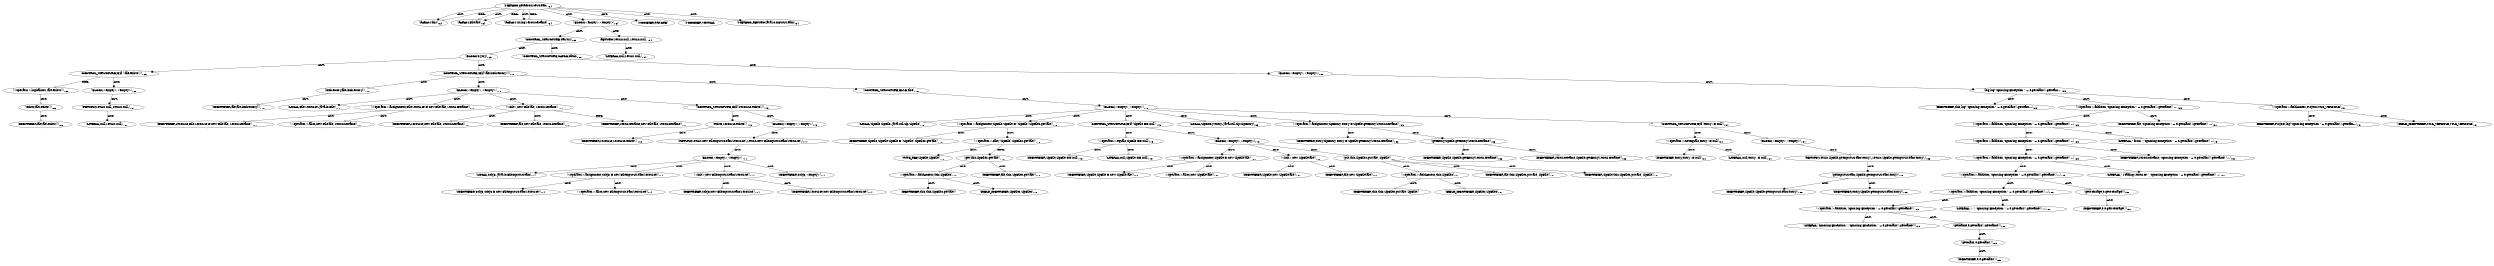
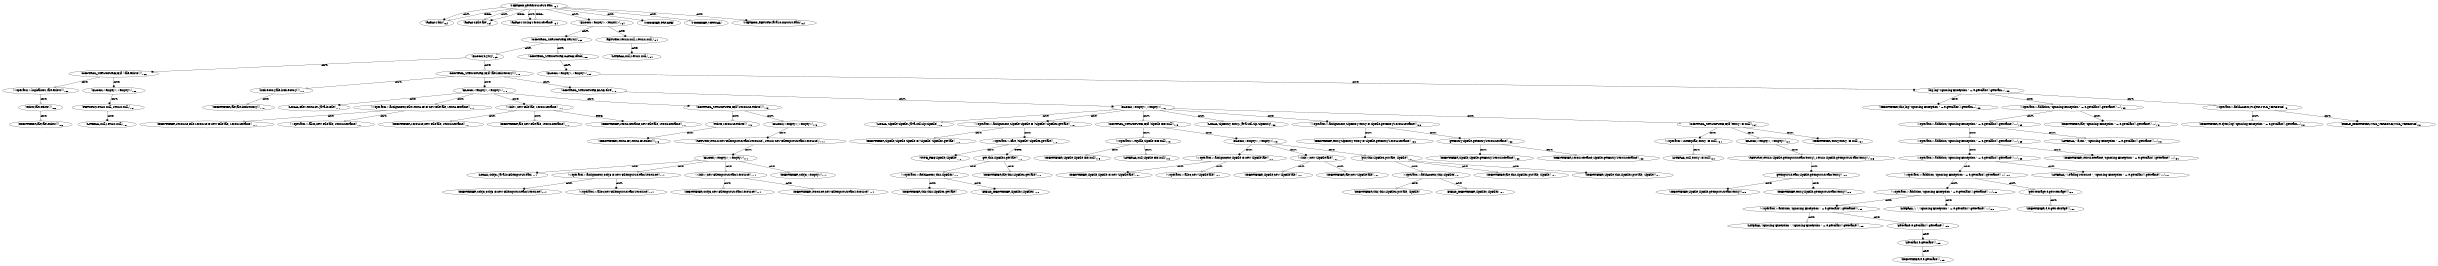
(86, 82) -> (85, 82)
(733, 115) -> (733, 115)
(1688, 149) -> (1780, 133)
